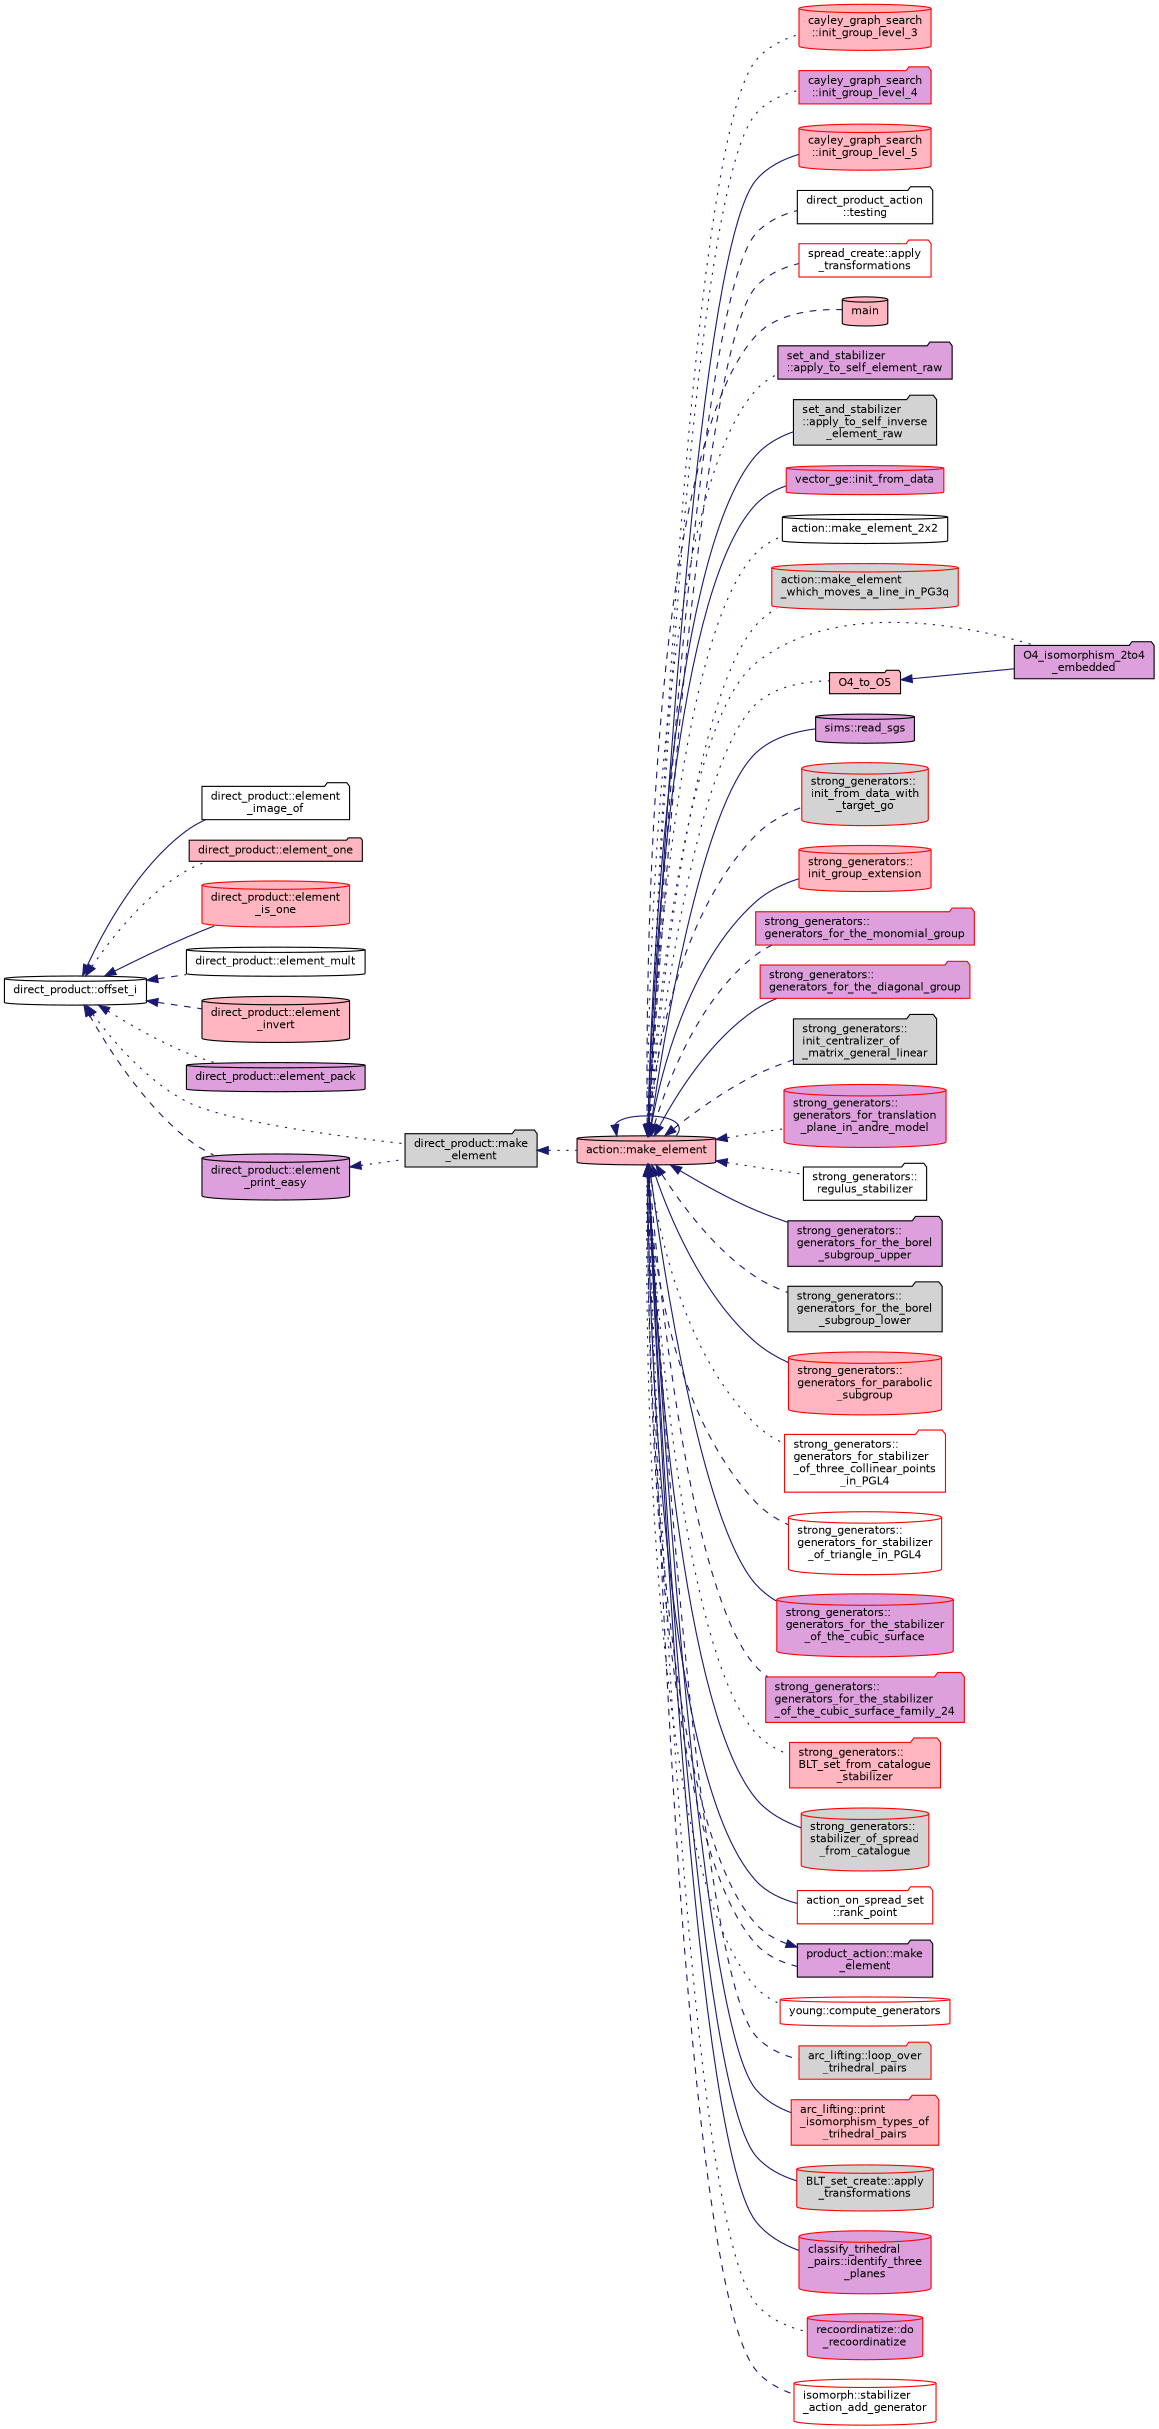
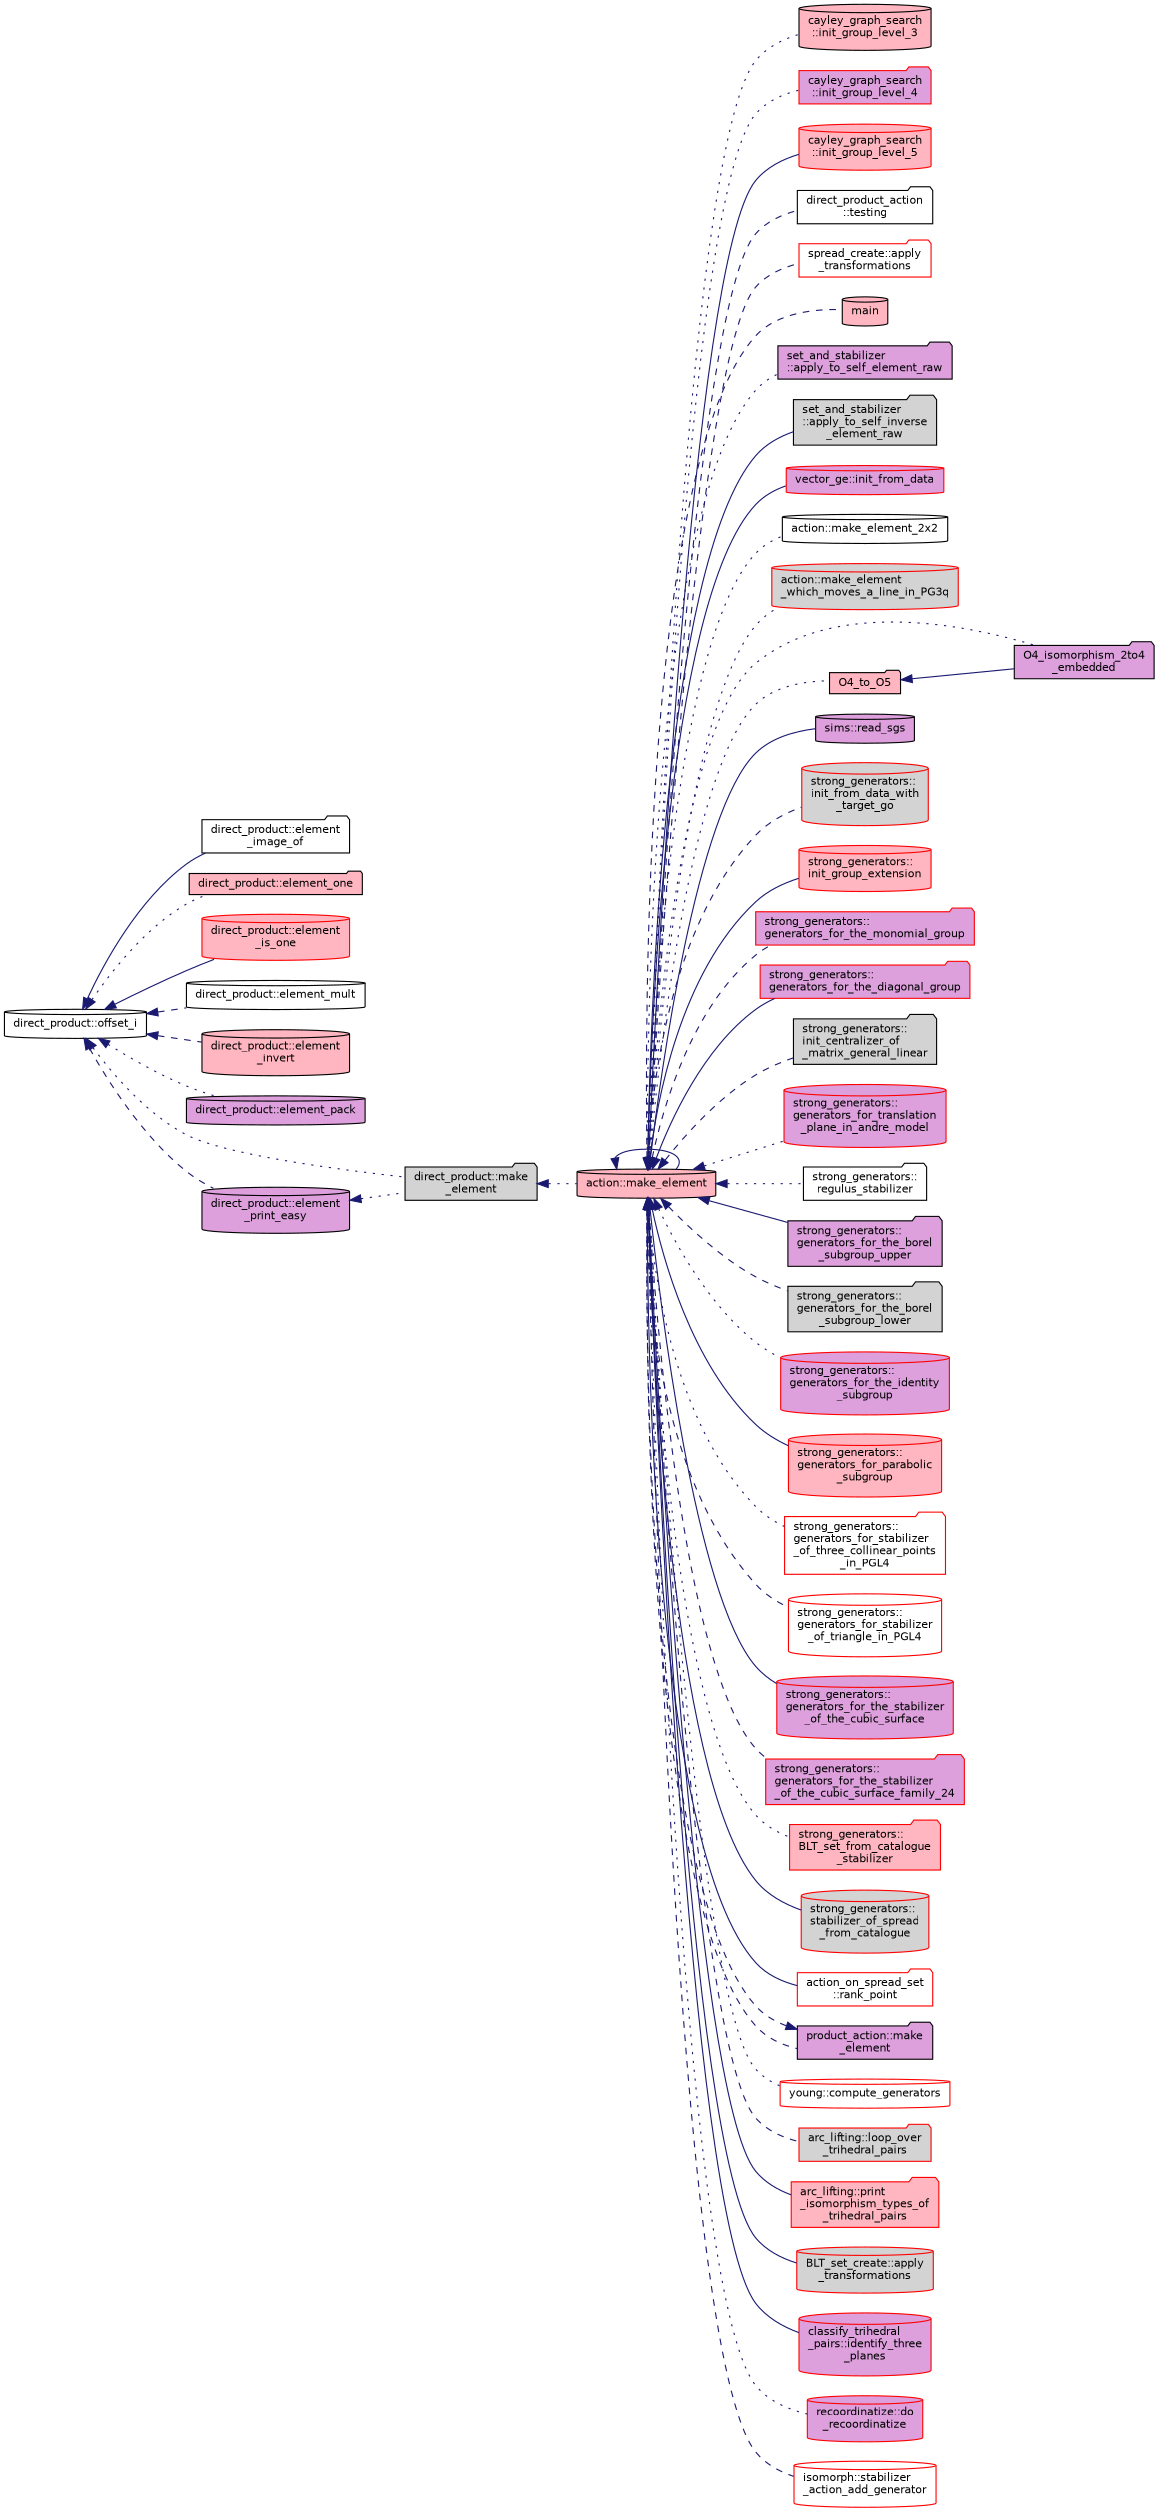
(865, 27) -> (865, 27)
none -> (865, 1383)
